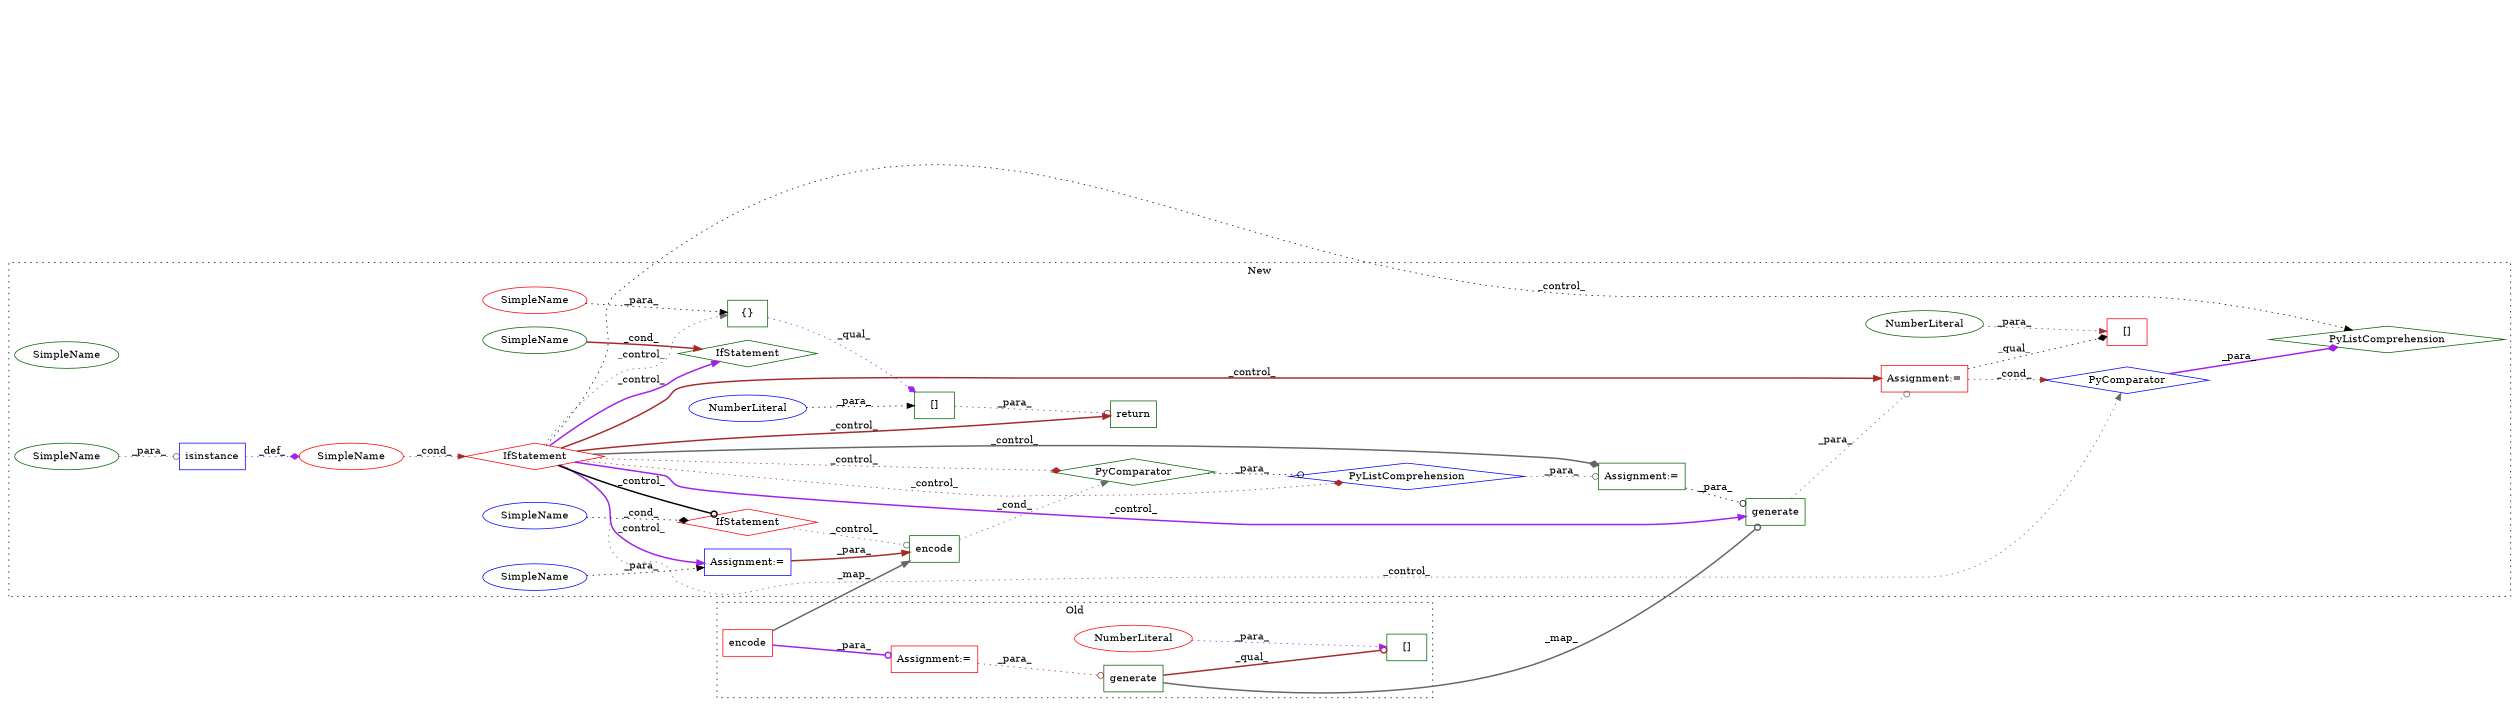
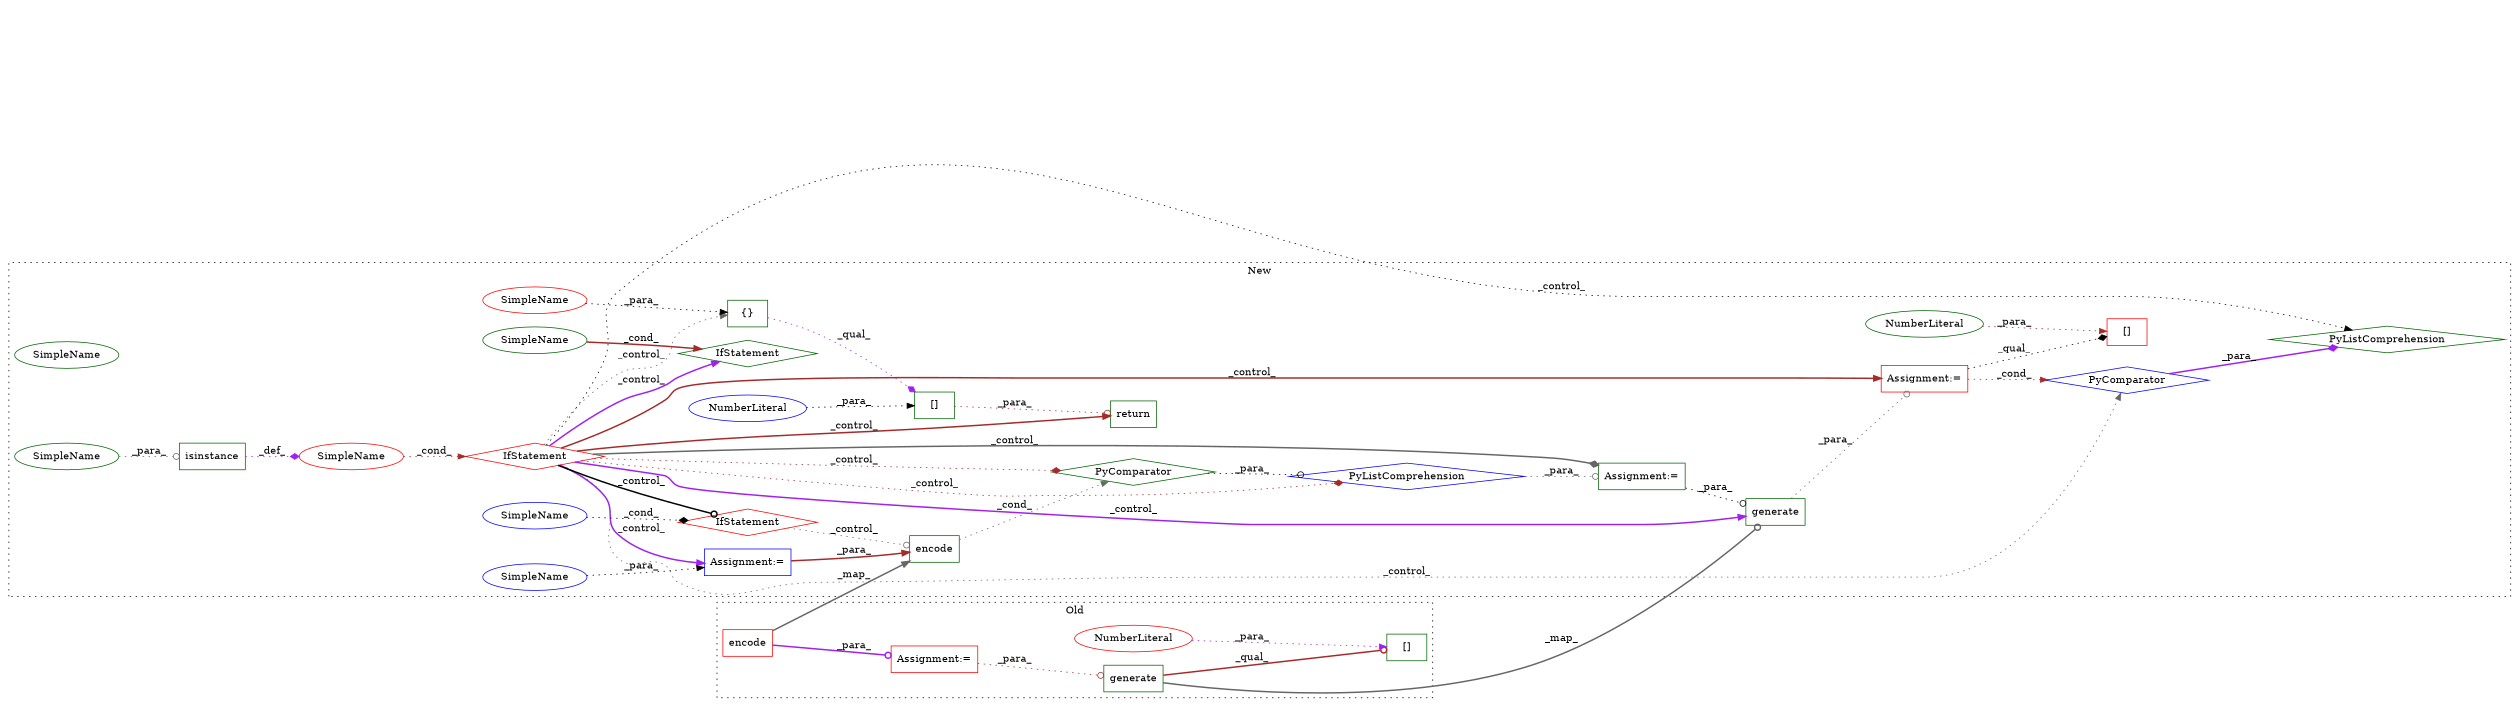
(212, 456) -> (212, 456)
